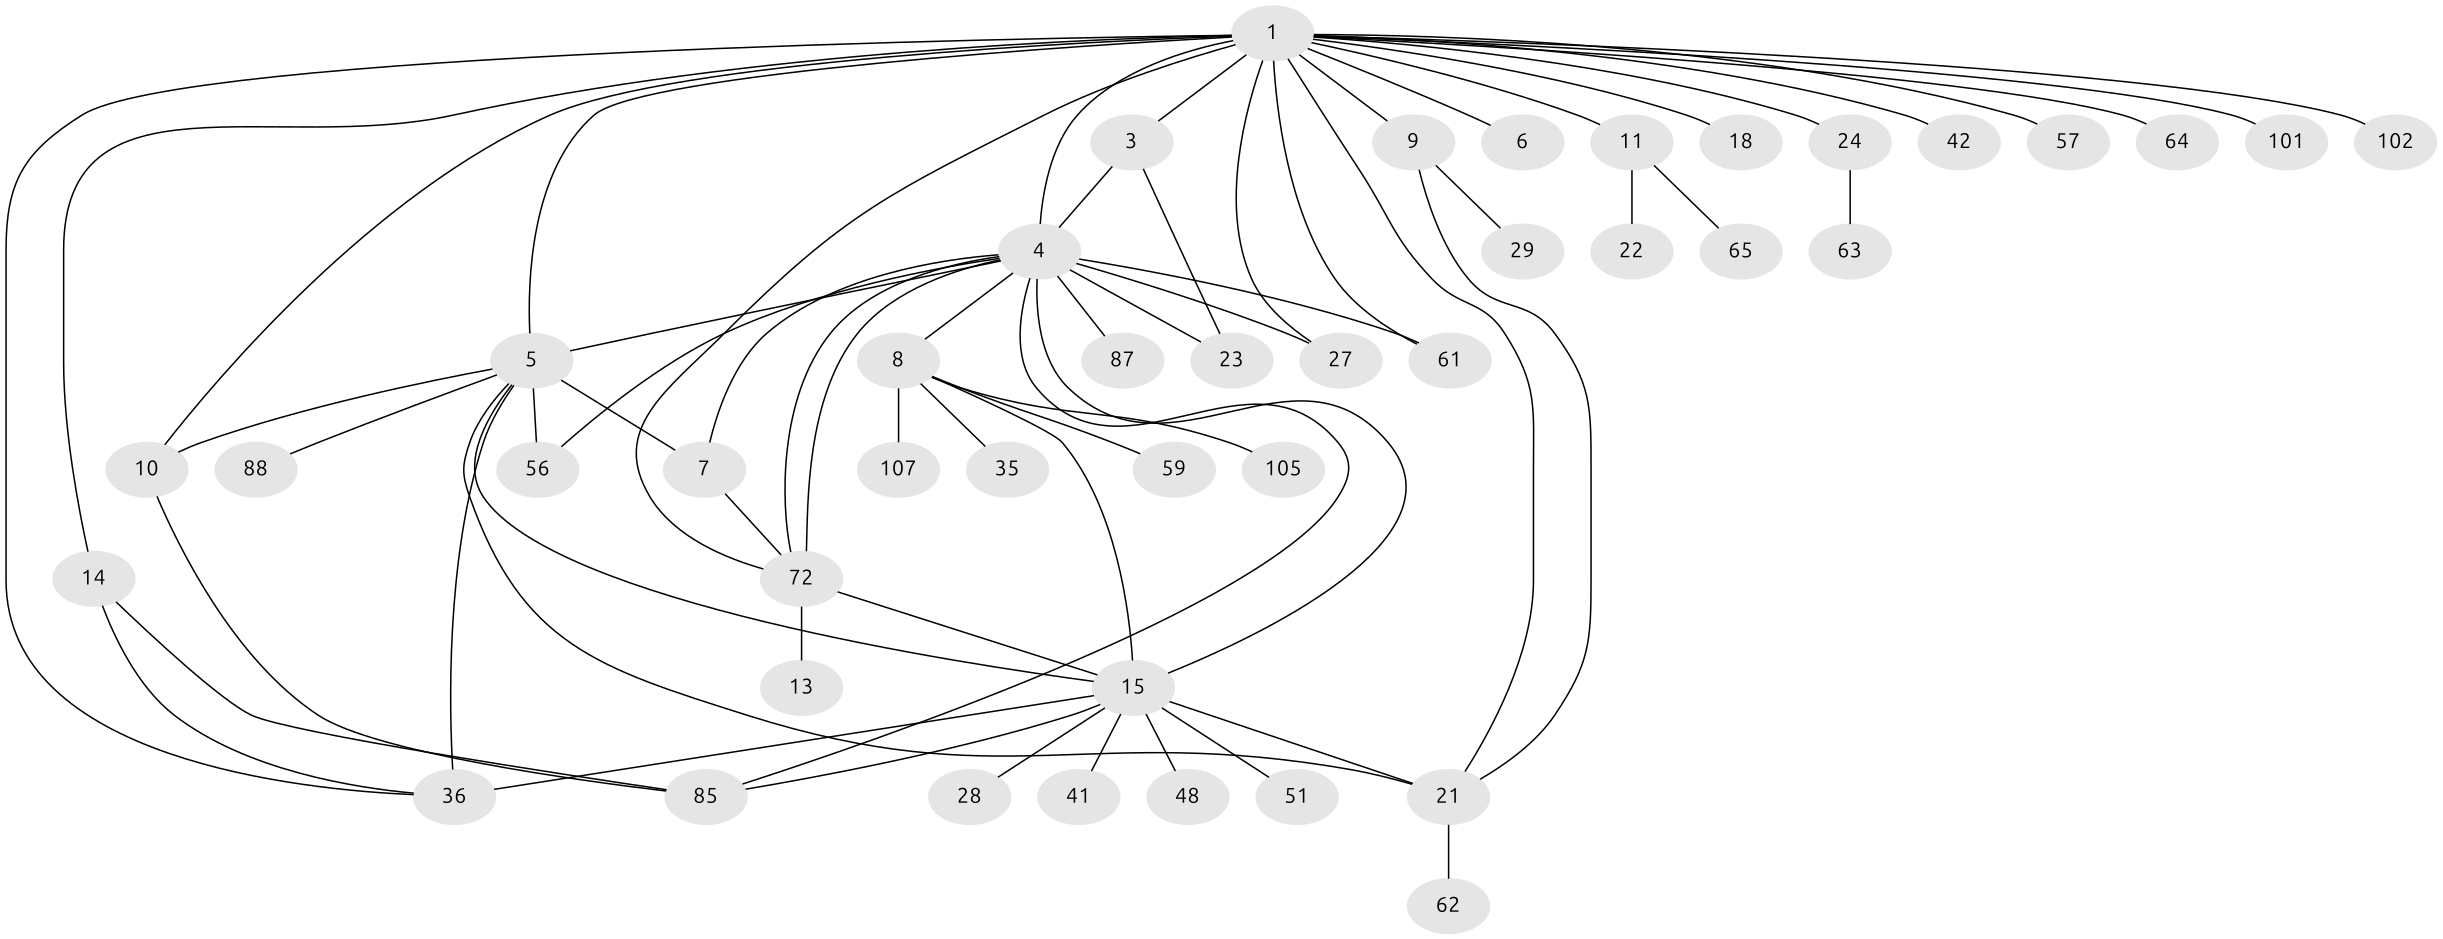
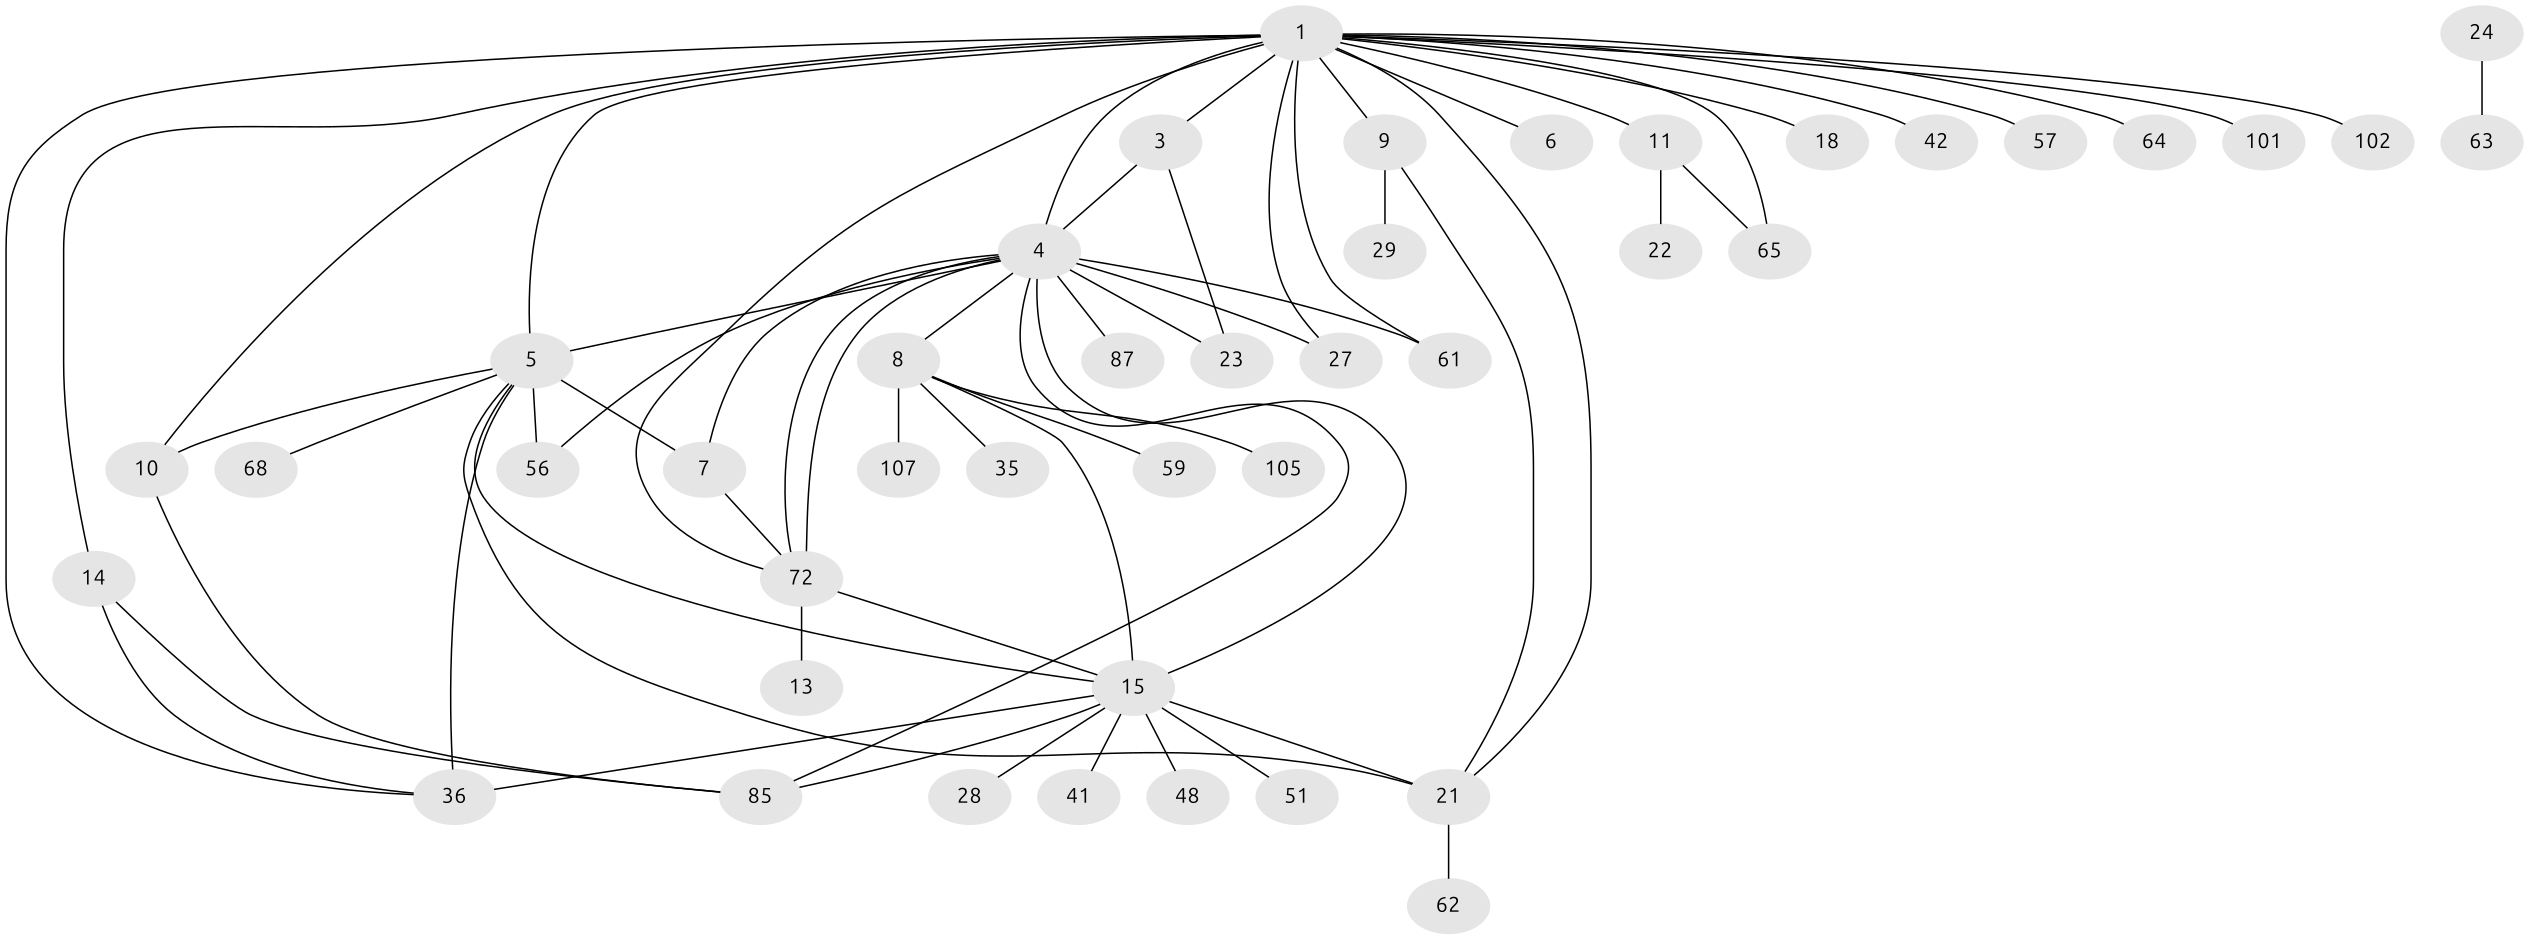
(1569, 65) -> (1712, 113)
(256, 470) -> (256, 470)
